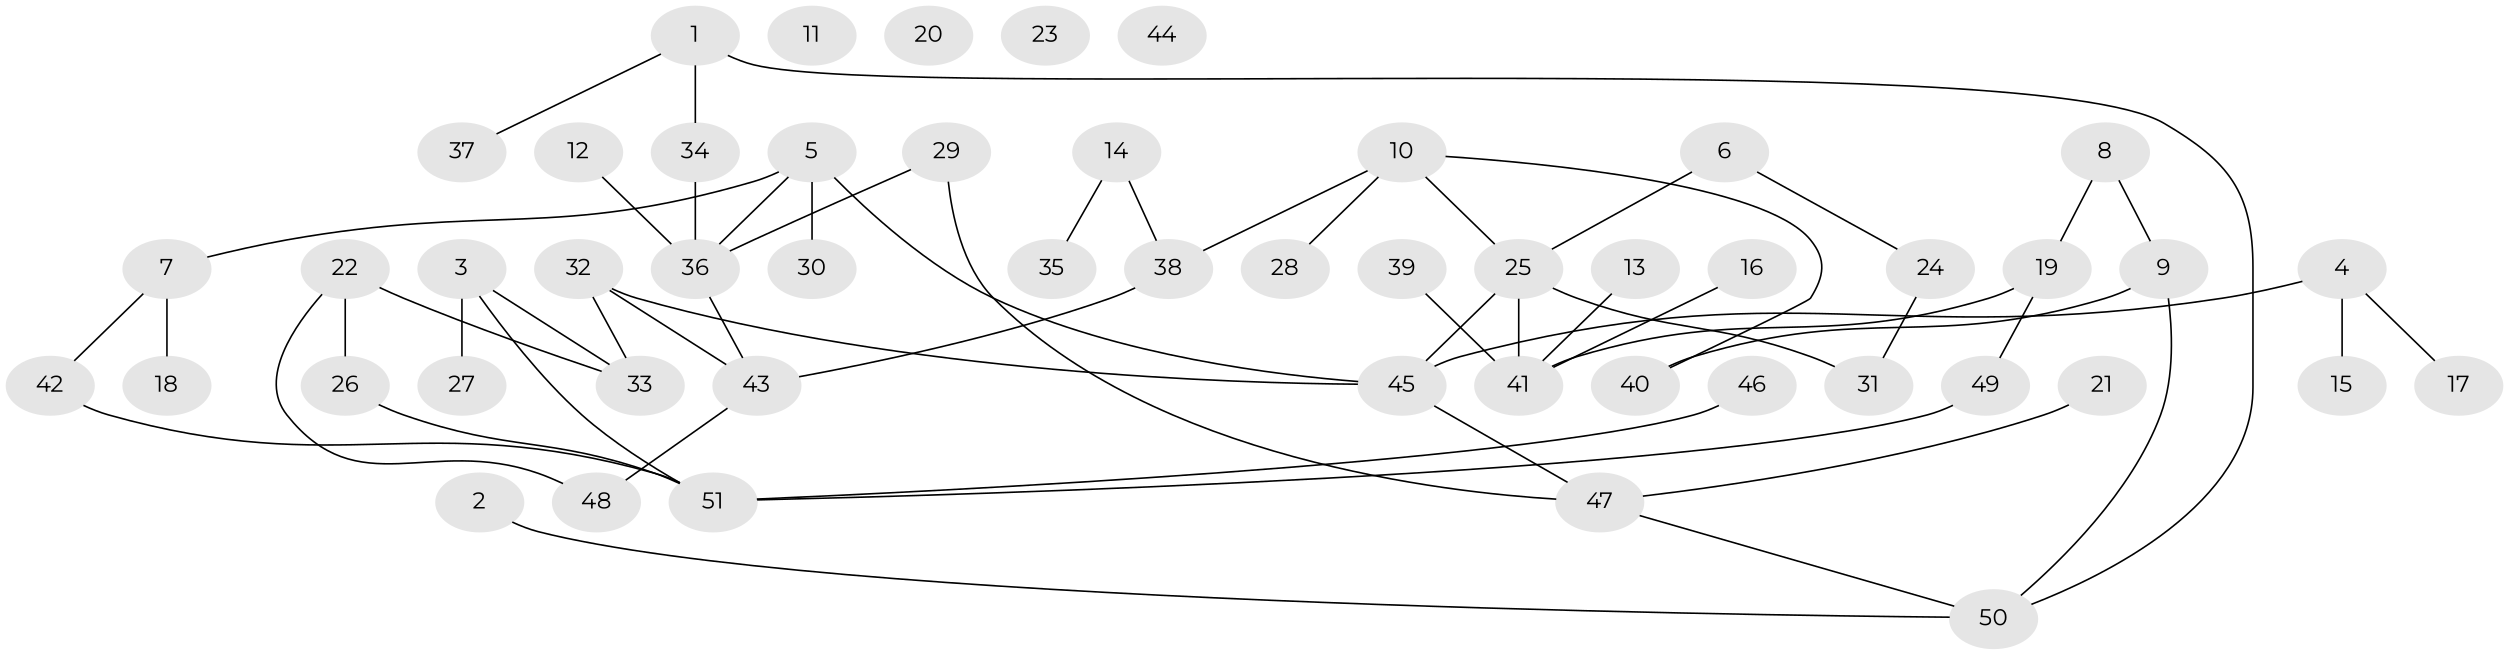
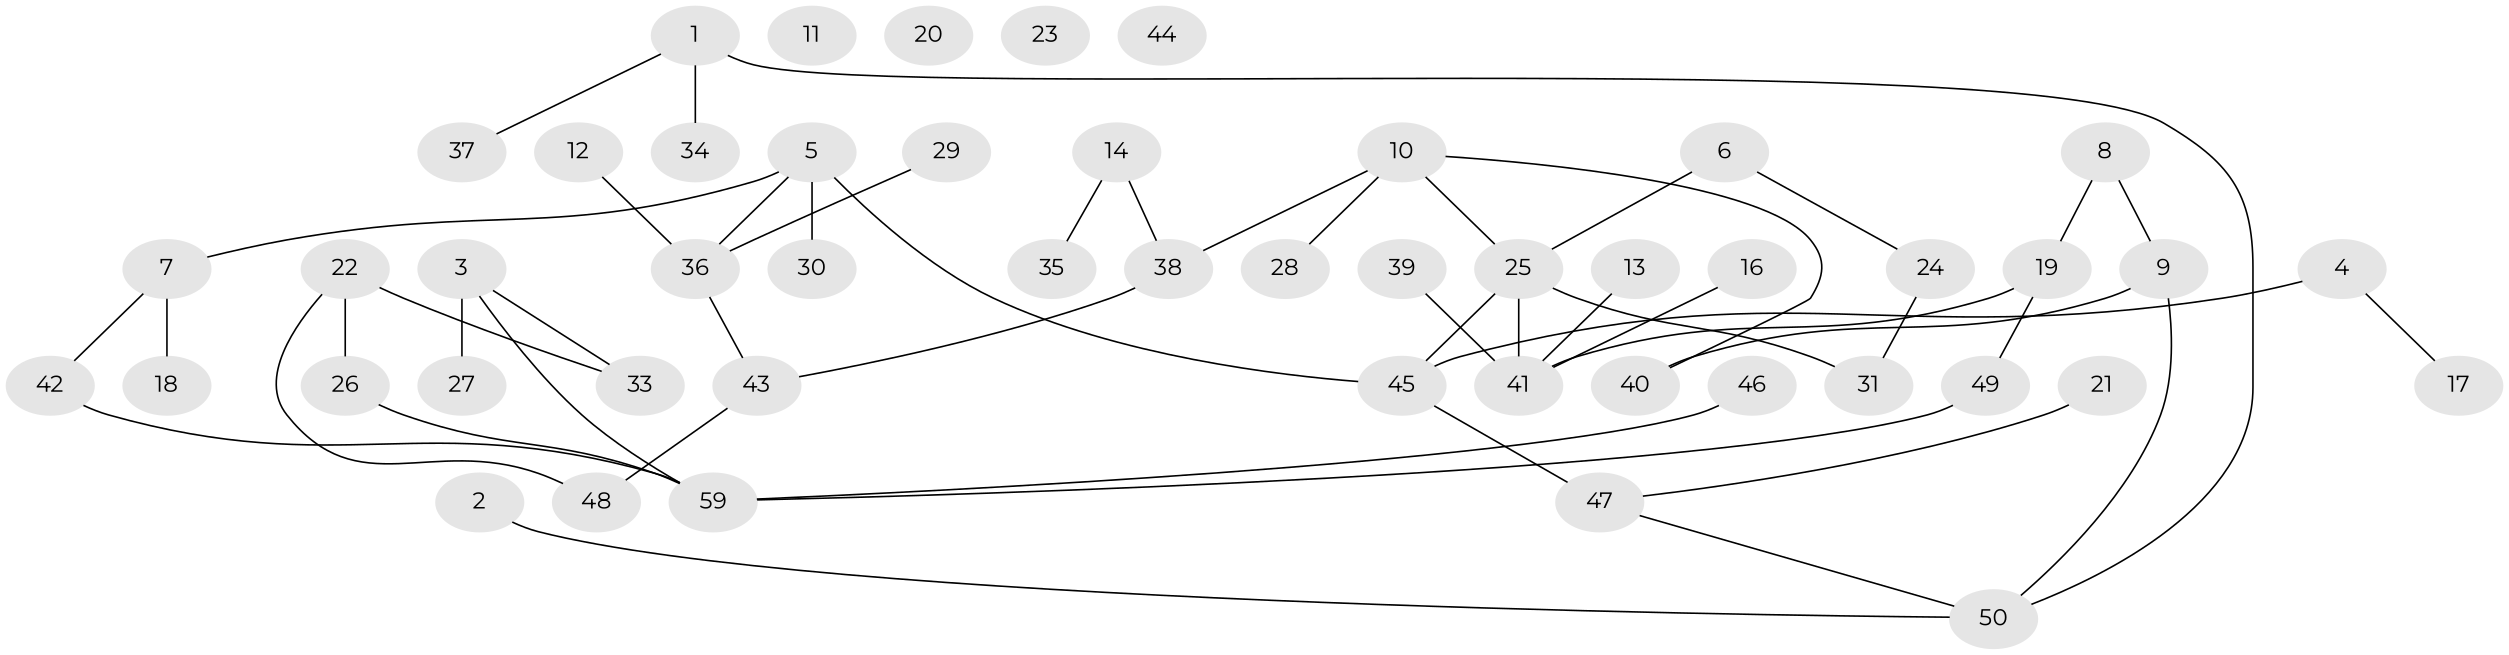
(695, 211) -> none
(579, 269) -> none
(2342, 386) -> none
(1197, 424) -> none
(713, 502) -> (713, 502)
